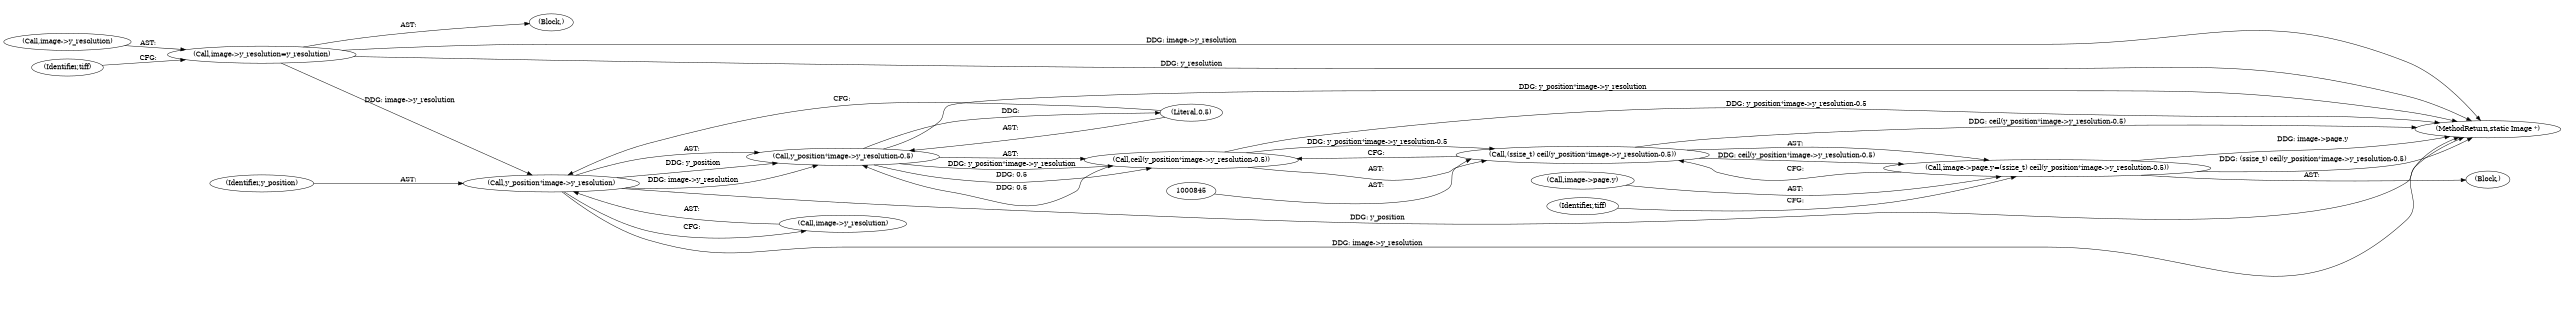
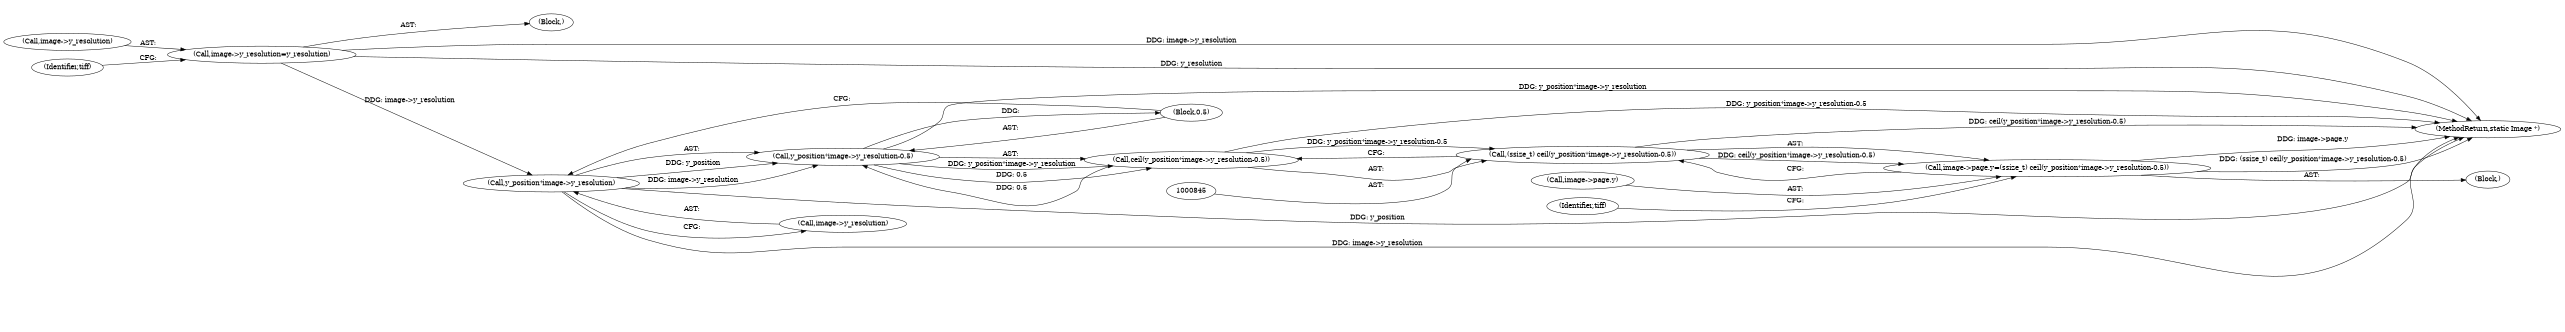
(1191, 113) -> (1191, 113)
(262, 183) -> none
